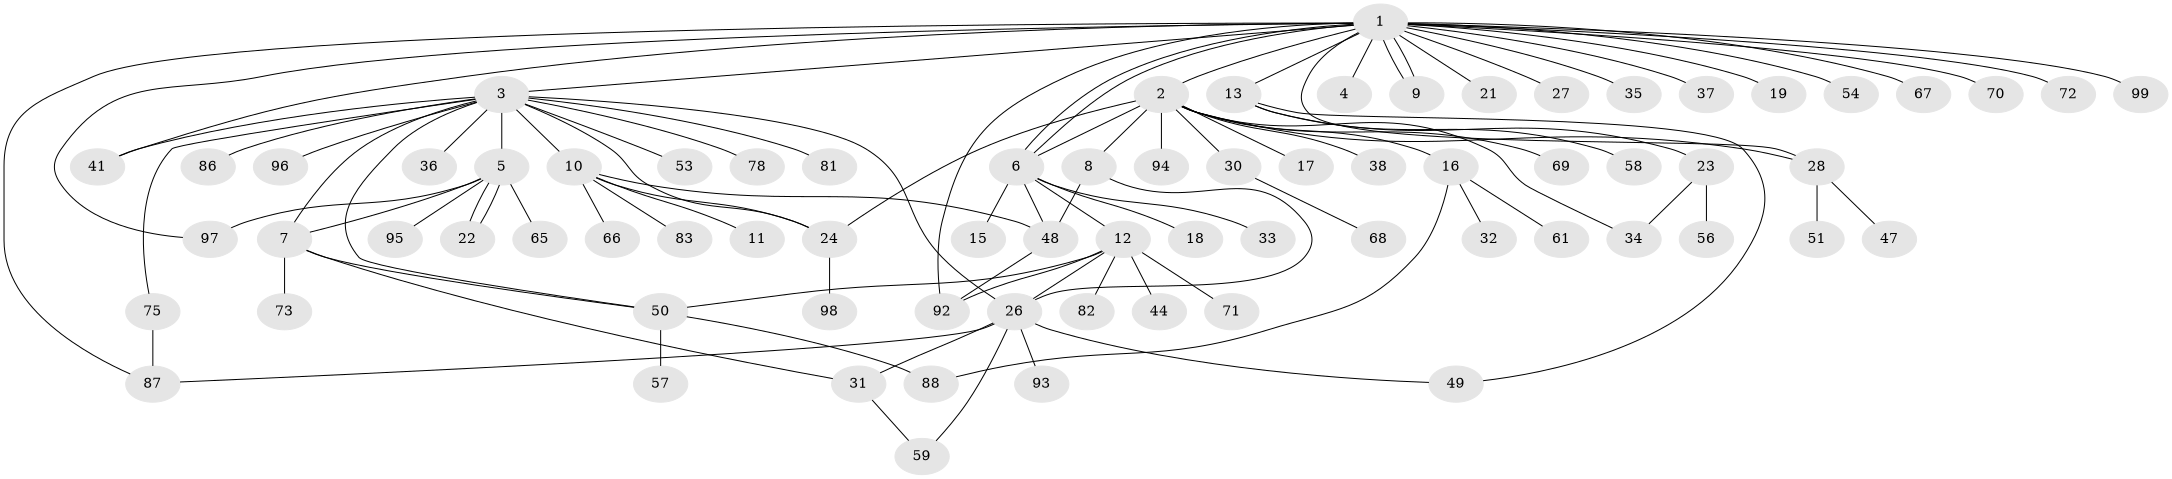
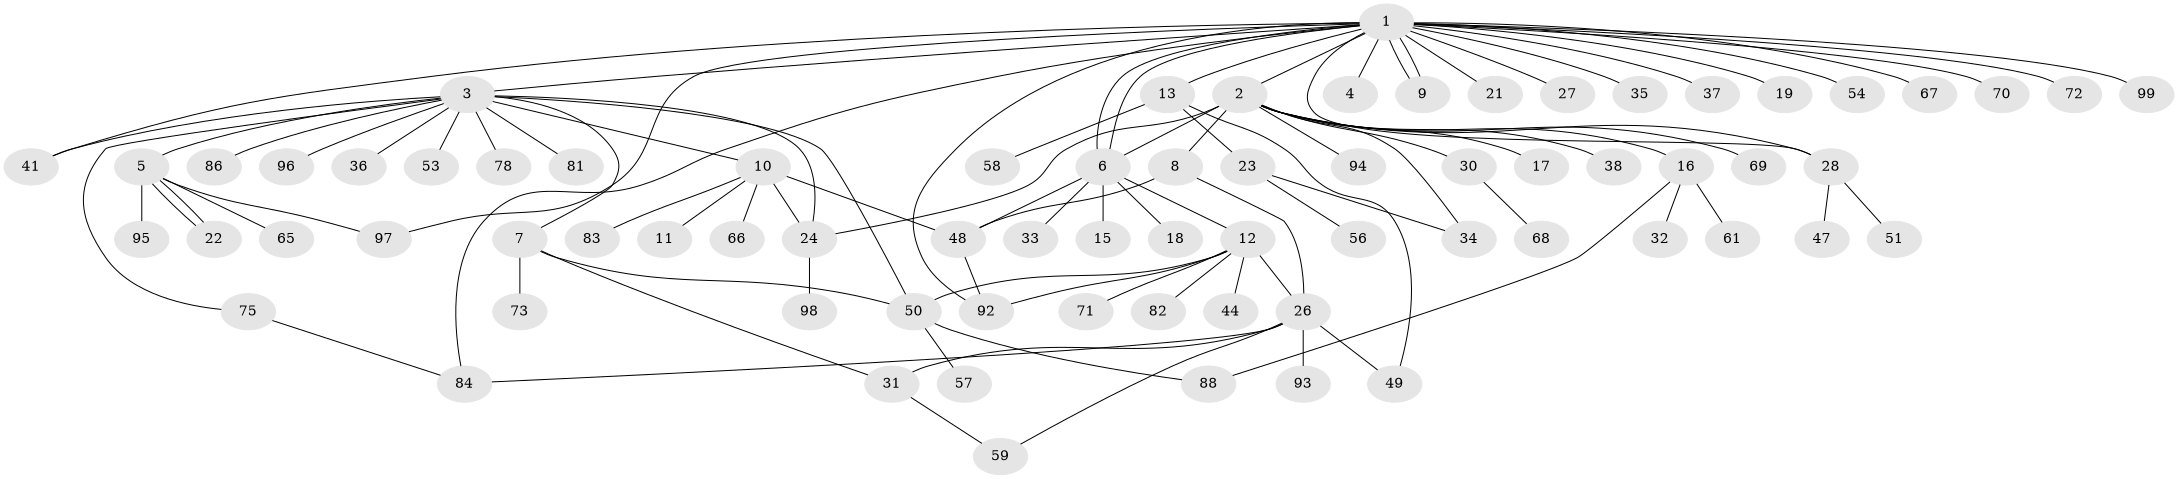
(799, 126) -> none
(396, 208) -> none
(153, 384) -> (465, 384)
